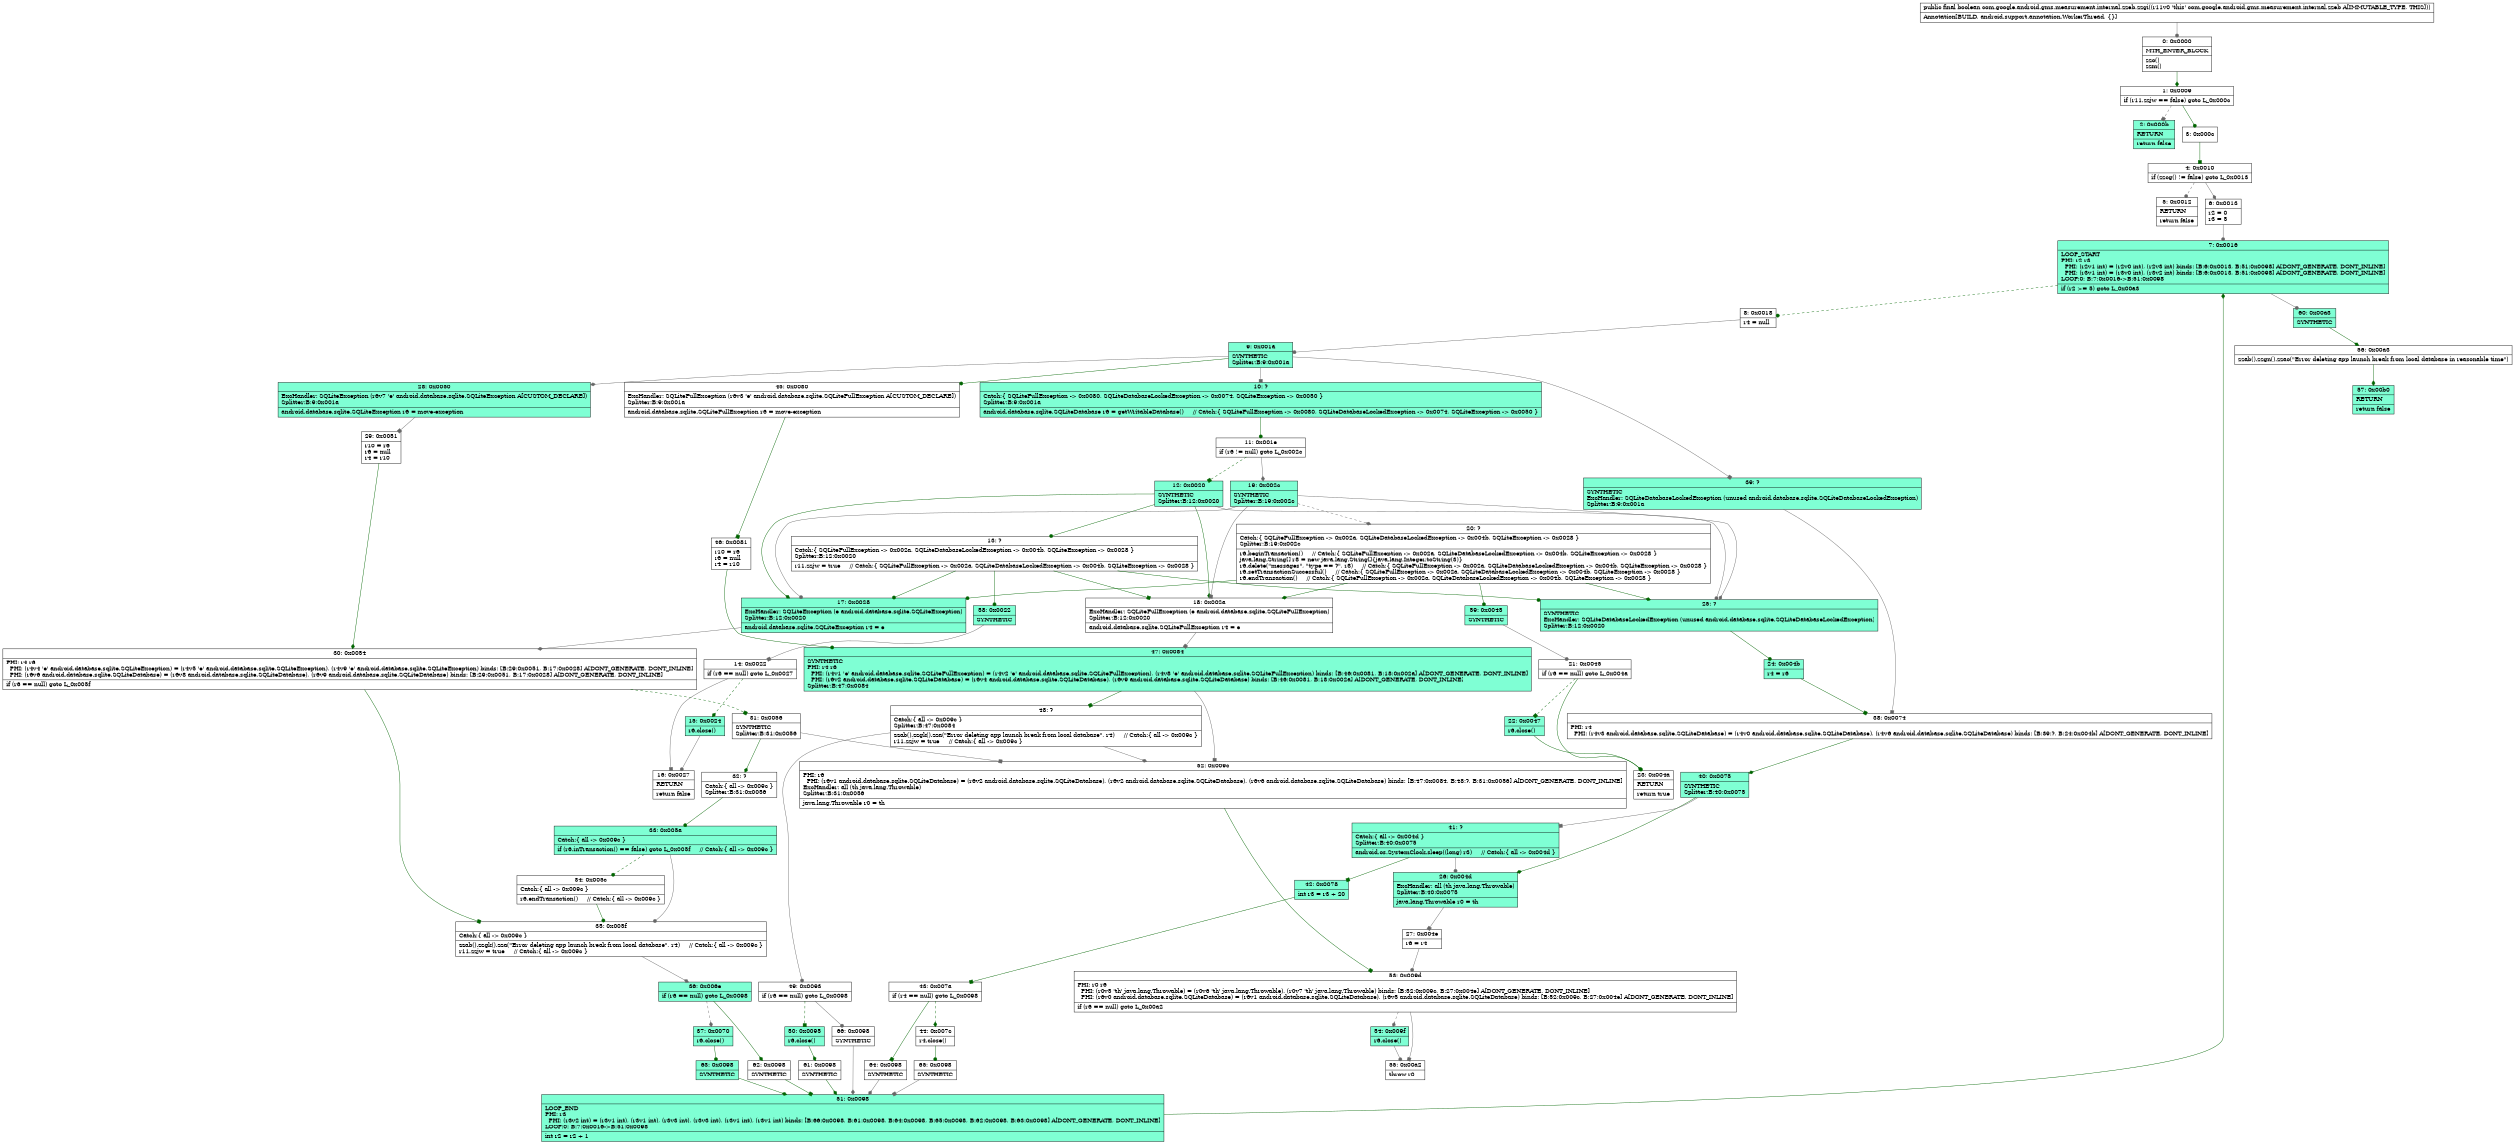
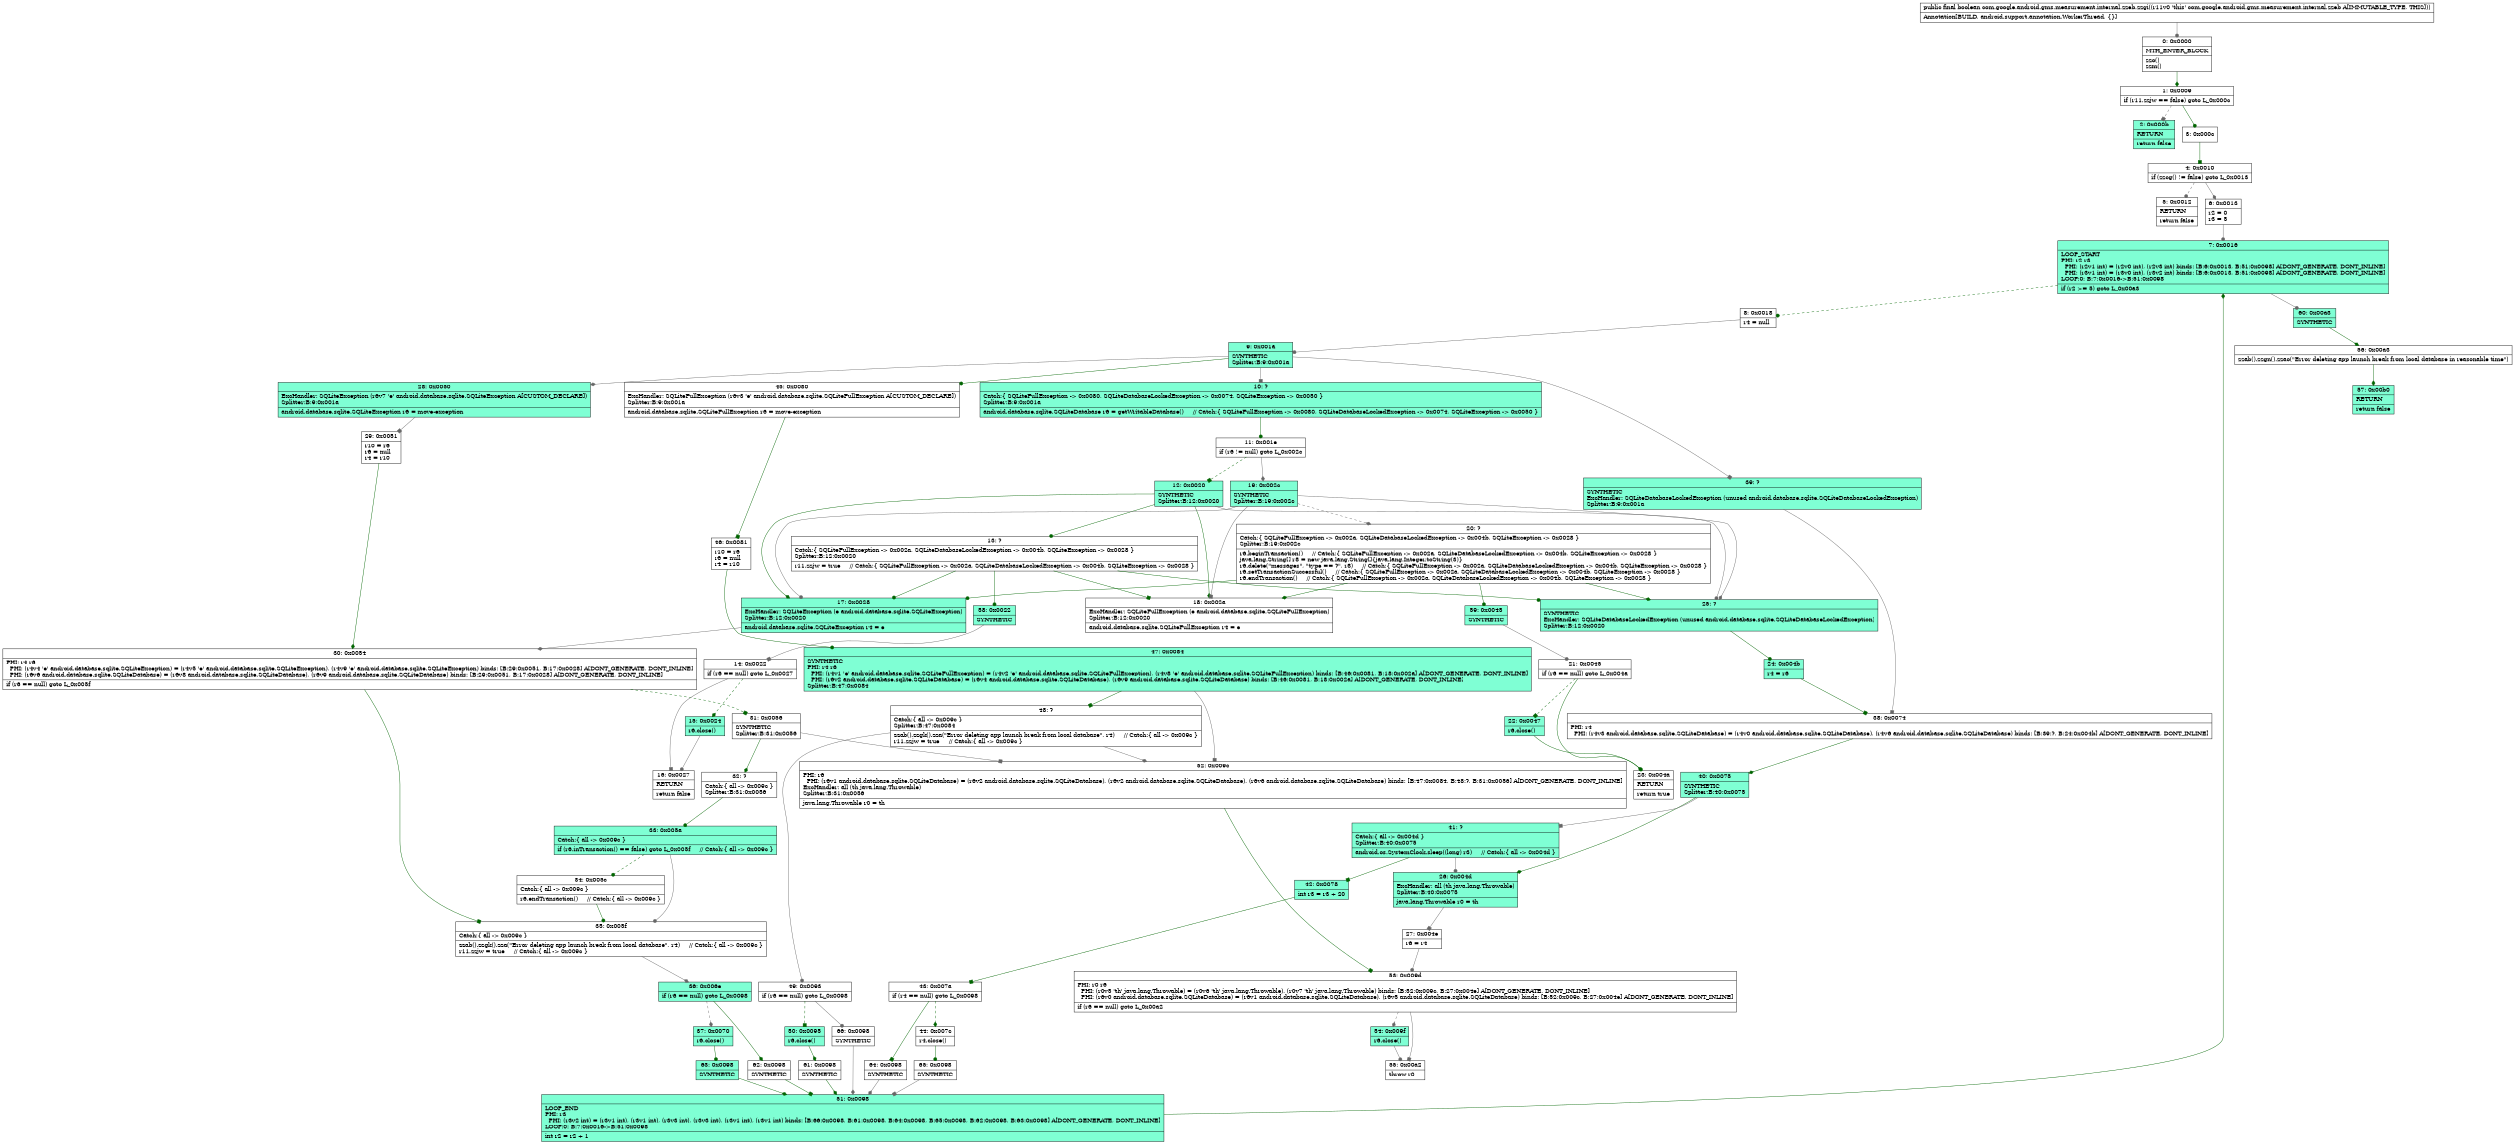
(1192, 638) -> none
